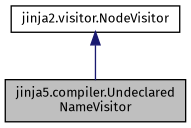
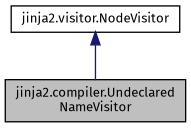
(95, 101) -> (95, 101)
